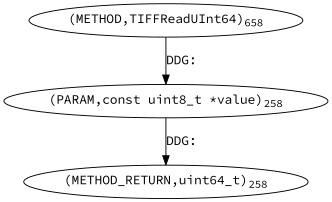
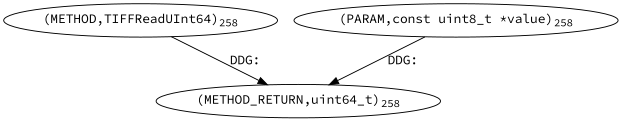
(254, 19) -> (229, 19)
(166, 56) -> (215, 59)
